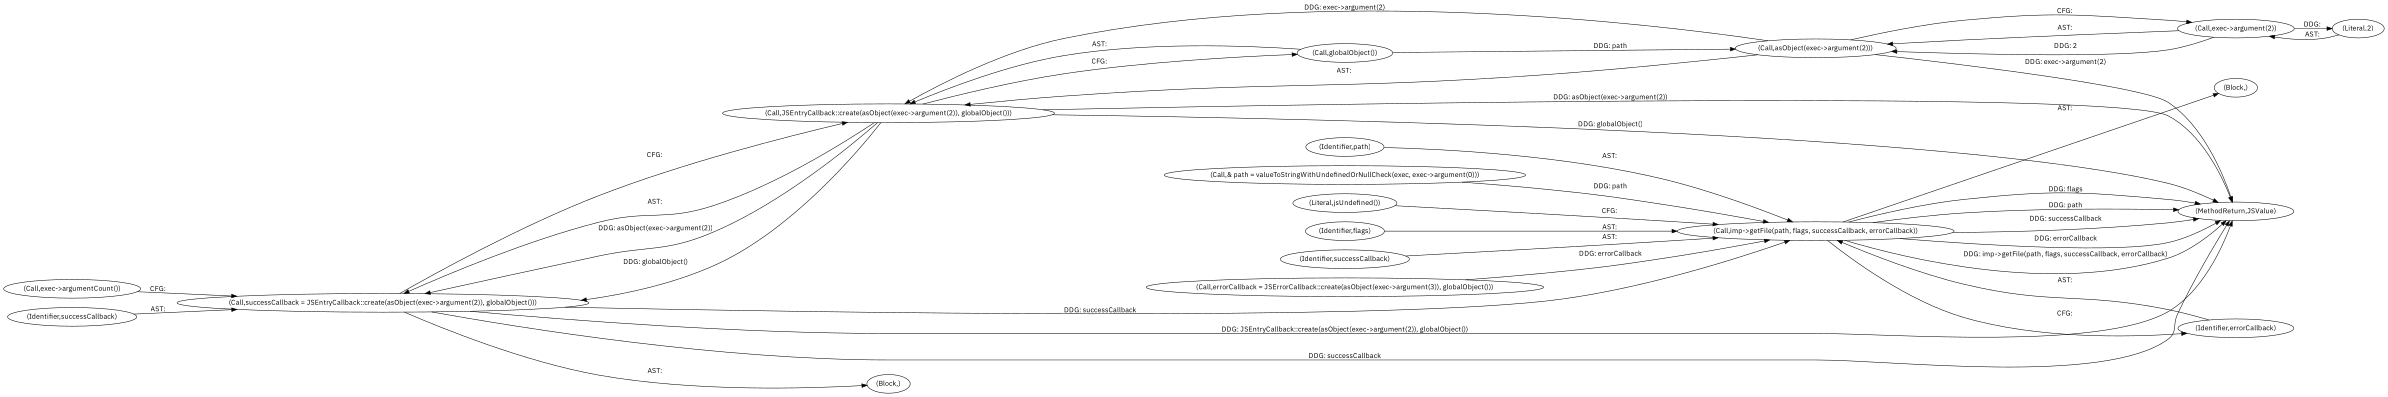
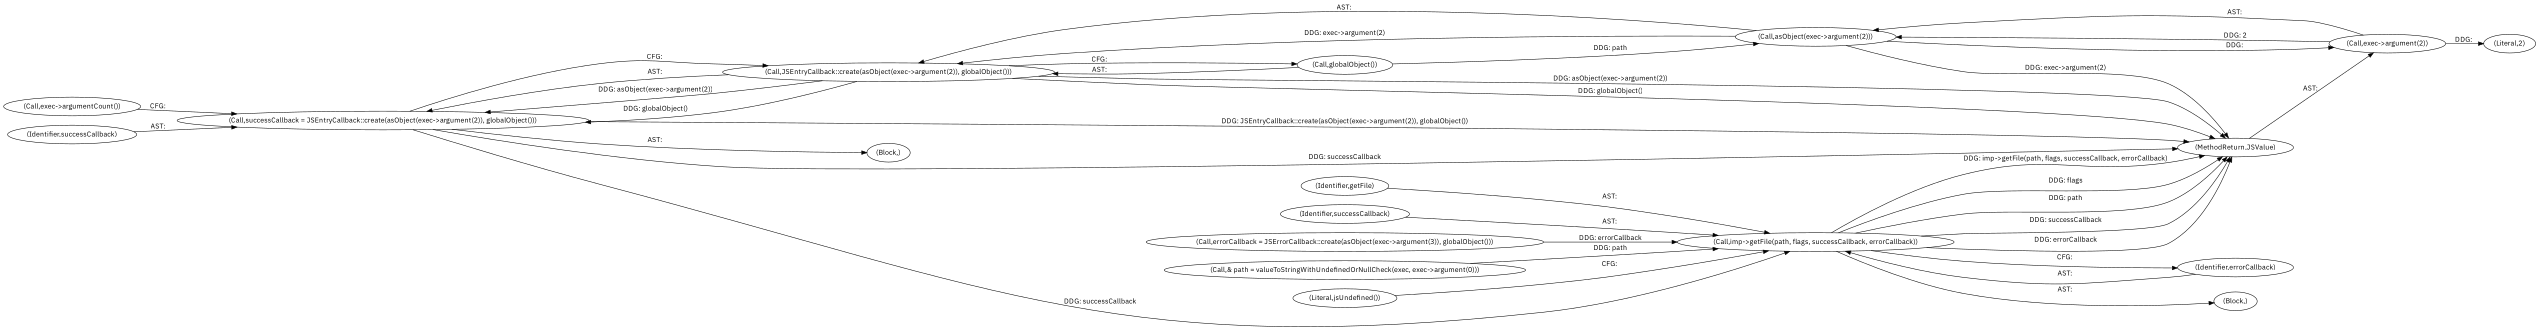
(2066, 11) -> (2236, 45)
(2307, 40) -> (2309, 97)
(1345, 147) -> none
(1345, 231) -> (1345, 186)
